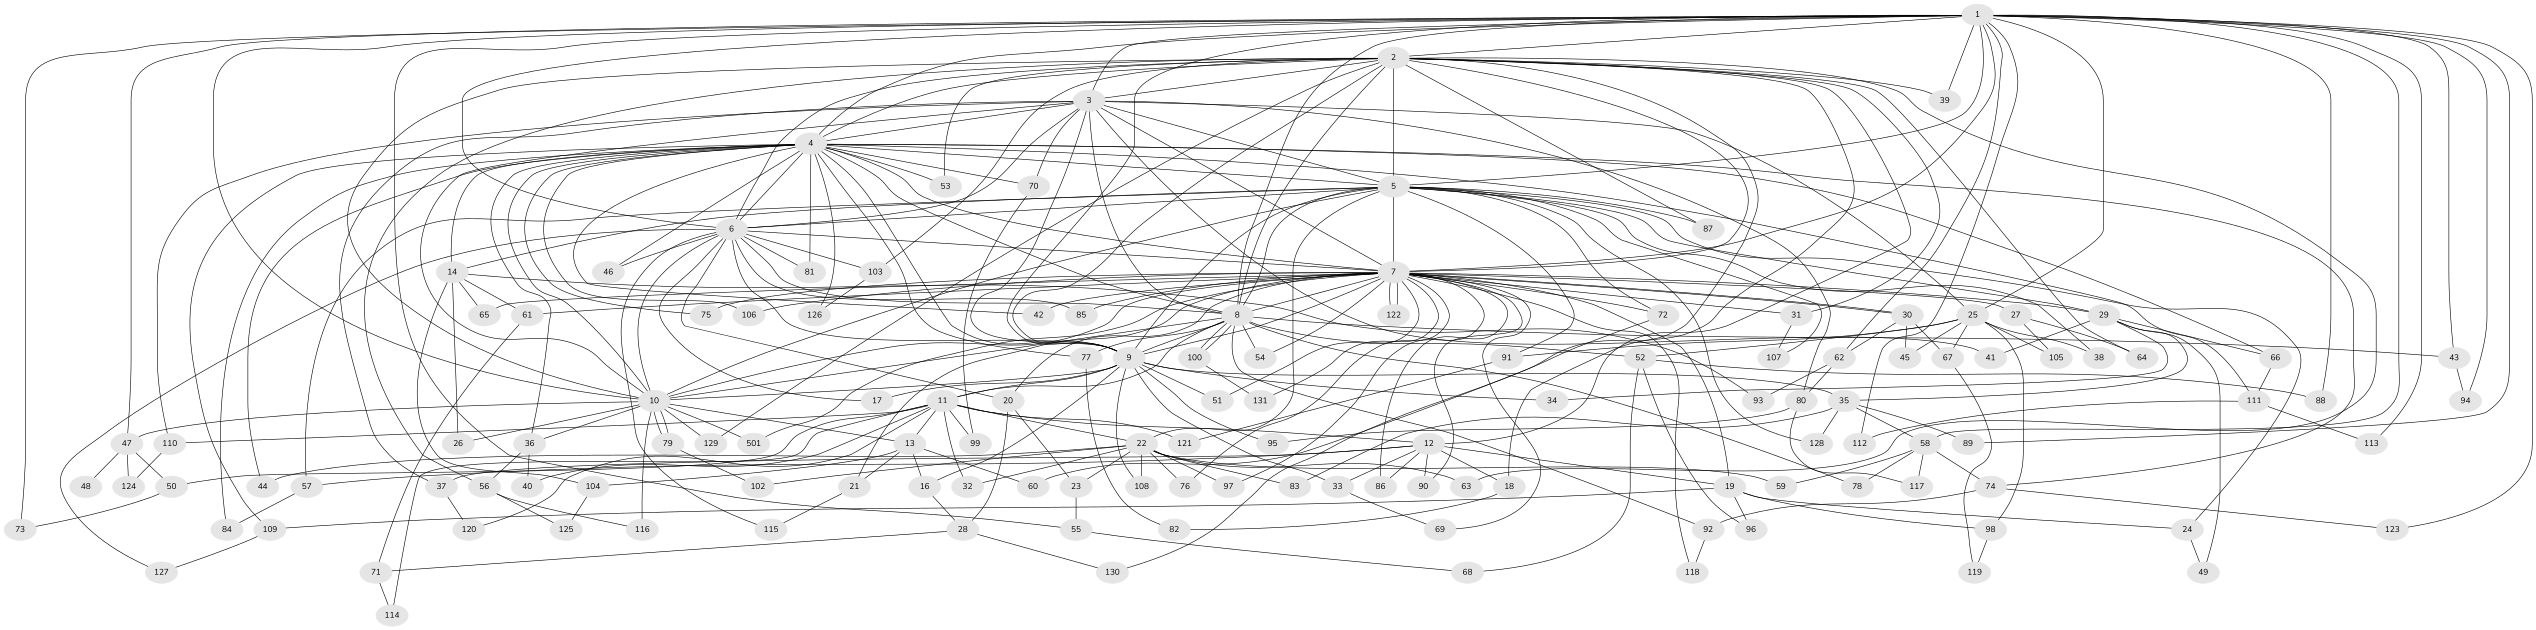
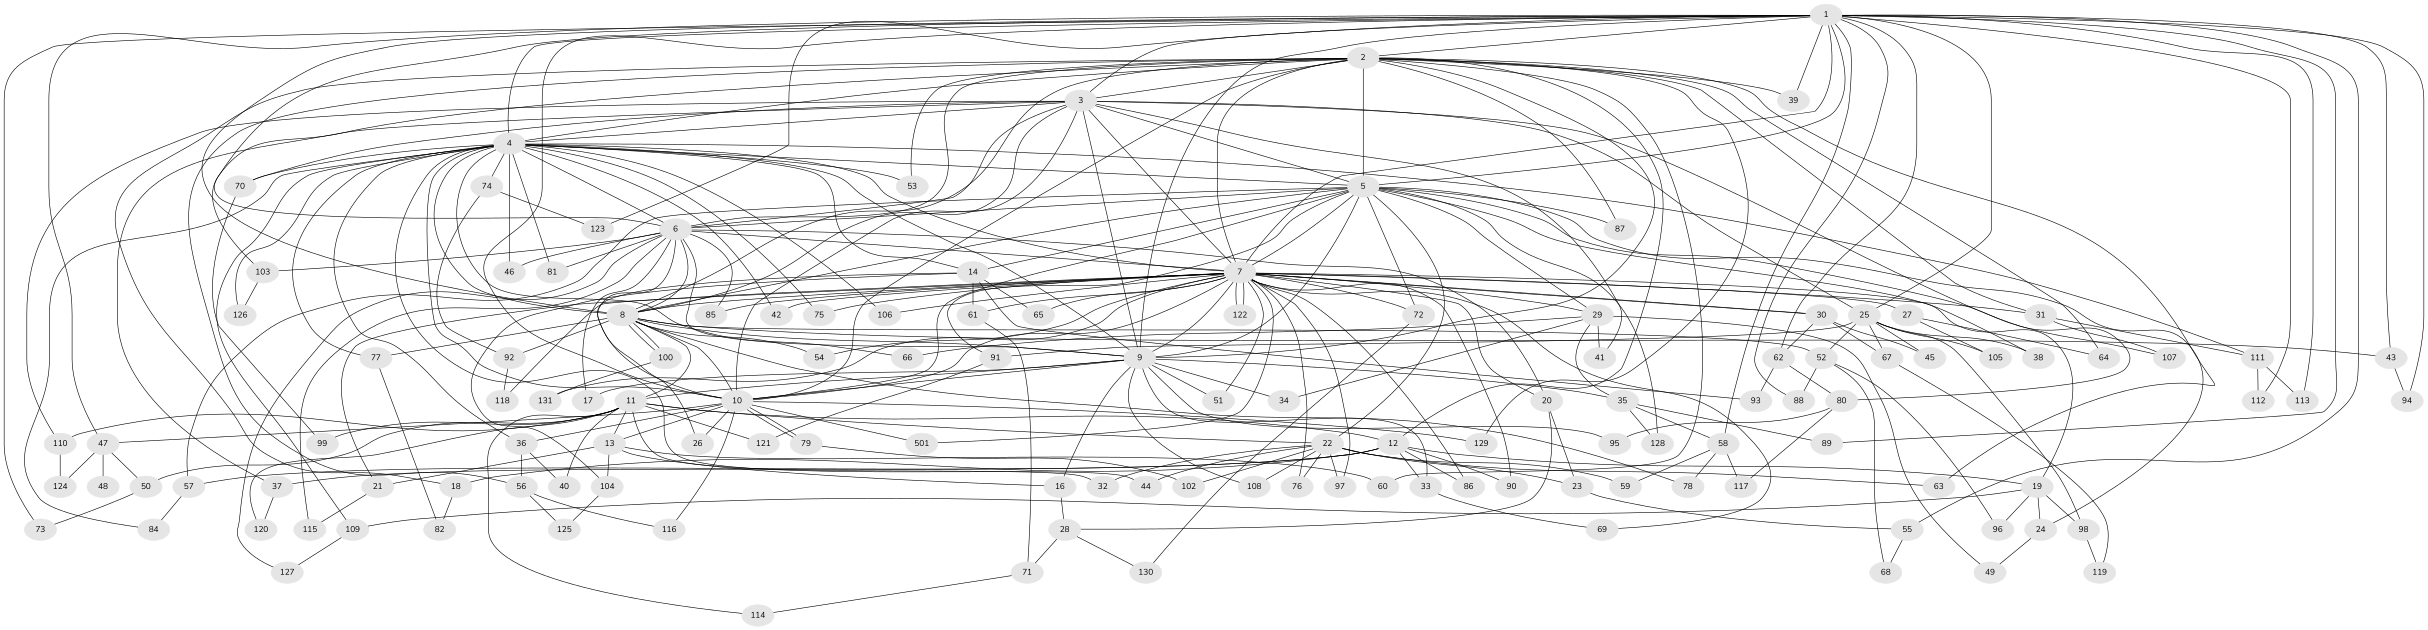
(2265, 380) -> (2149, 337)
(1958, 465) -> none
(1295, 487) -> none
